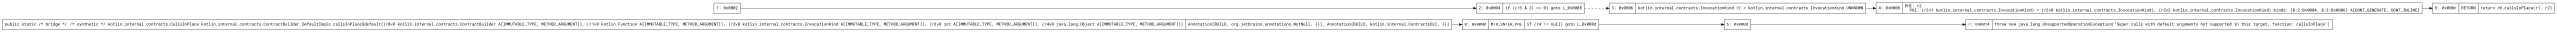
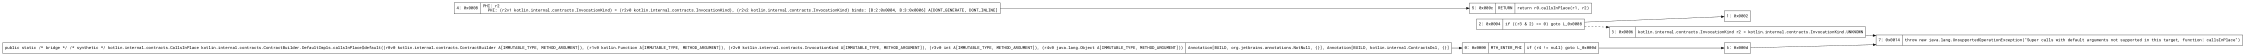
(1107, 8) -> (1653, 19)
(1869, 8) -> (1869, 35)
